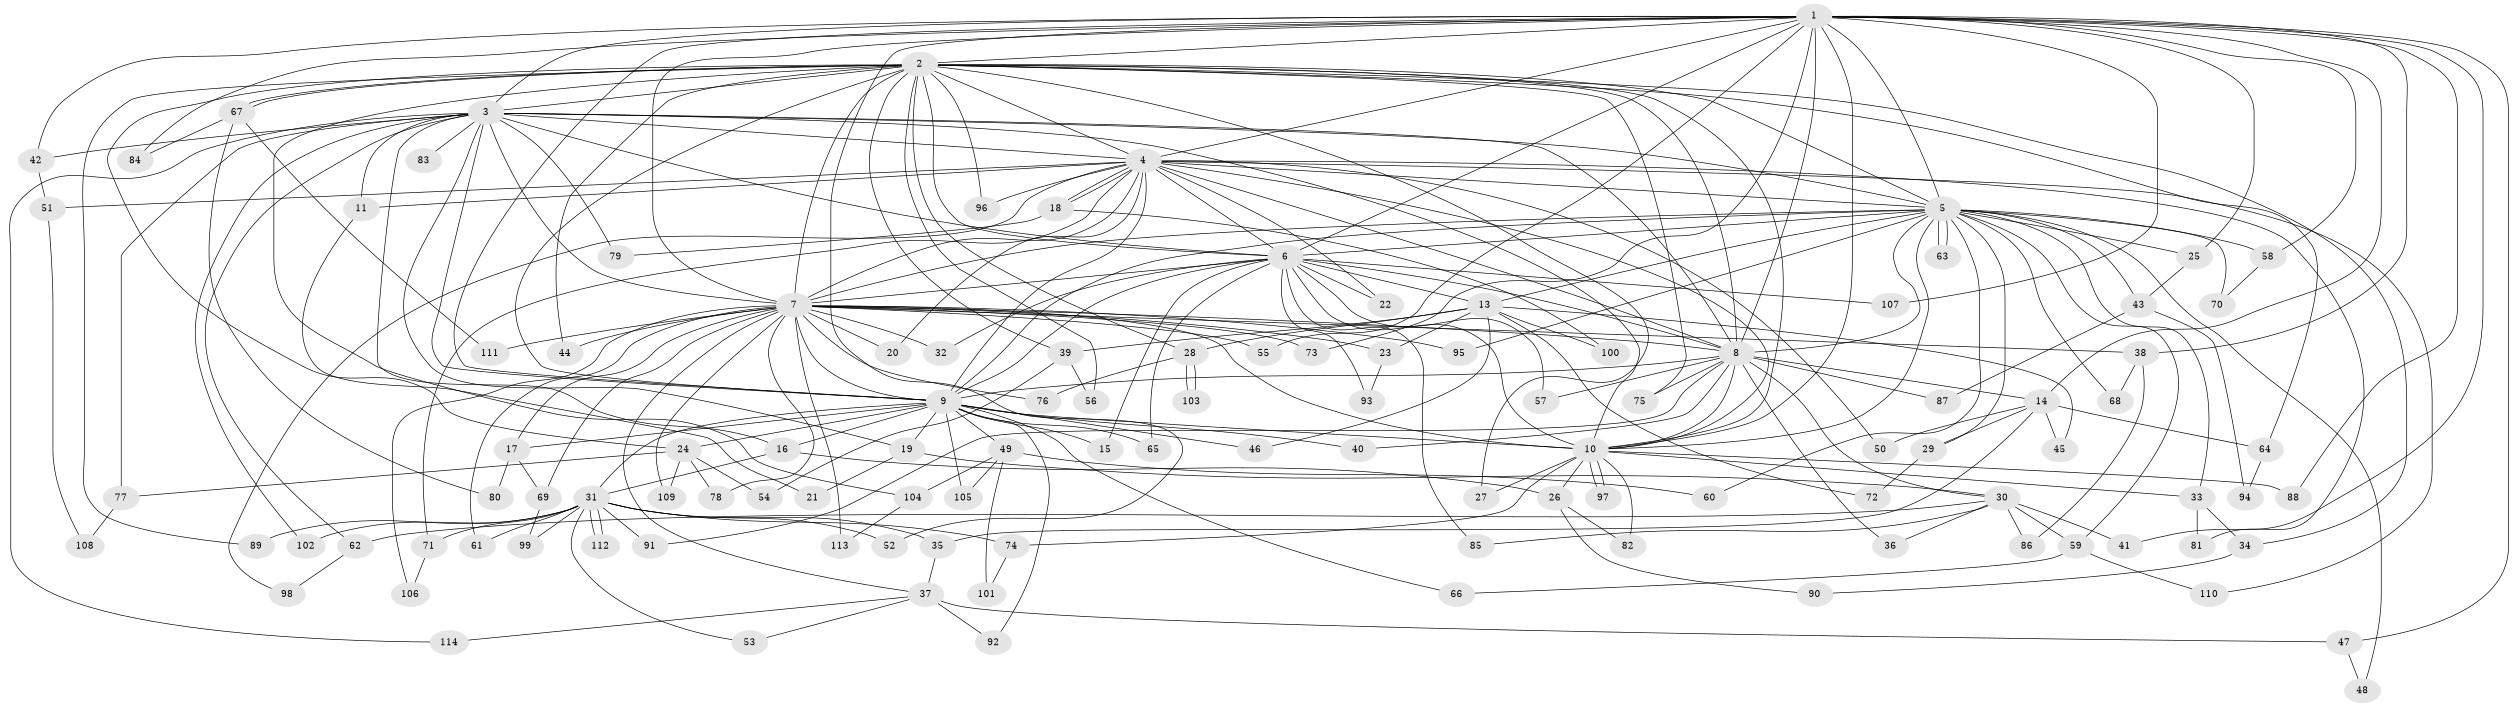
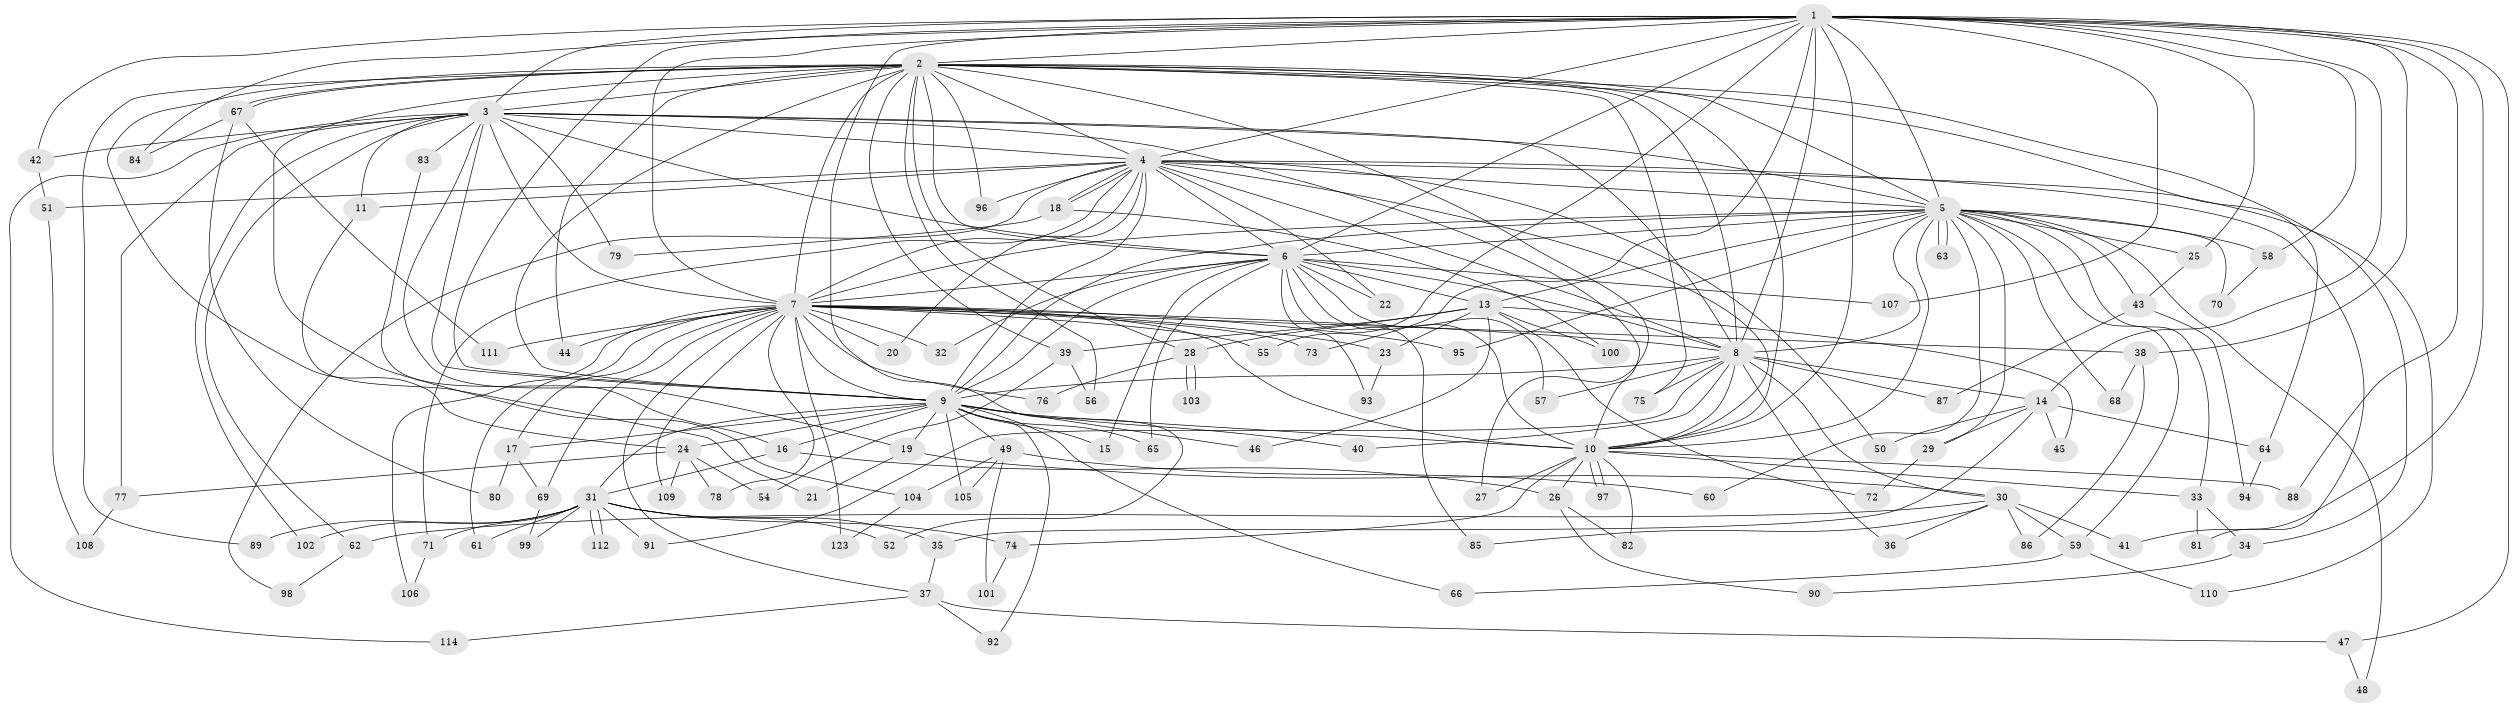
(377, 348) -> (453, 385)
(840, 546) -> (840, 546)
(750, 643) -> none
